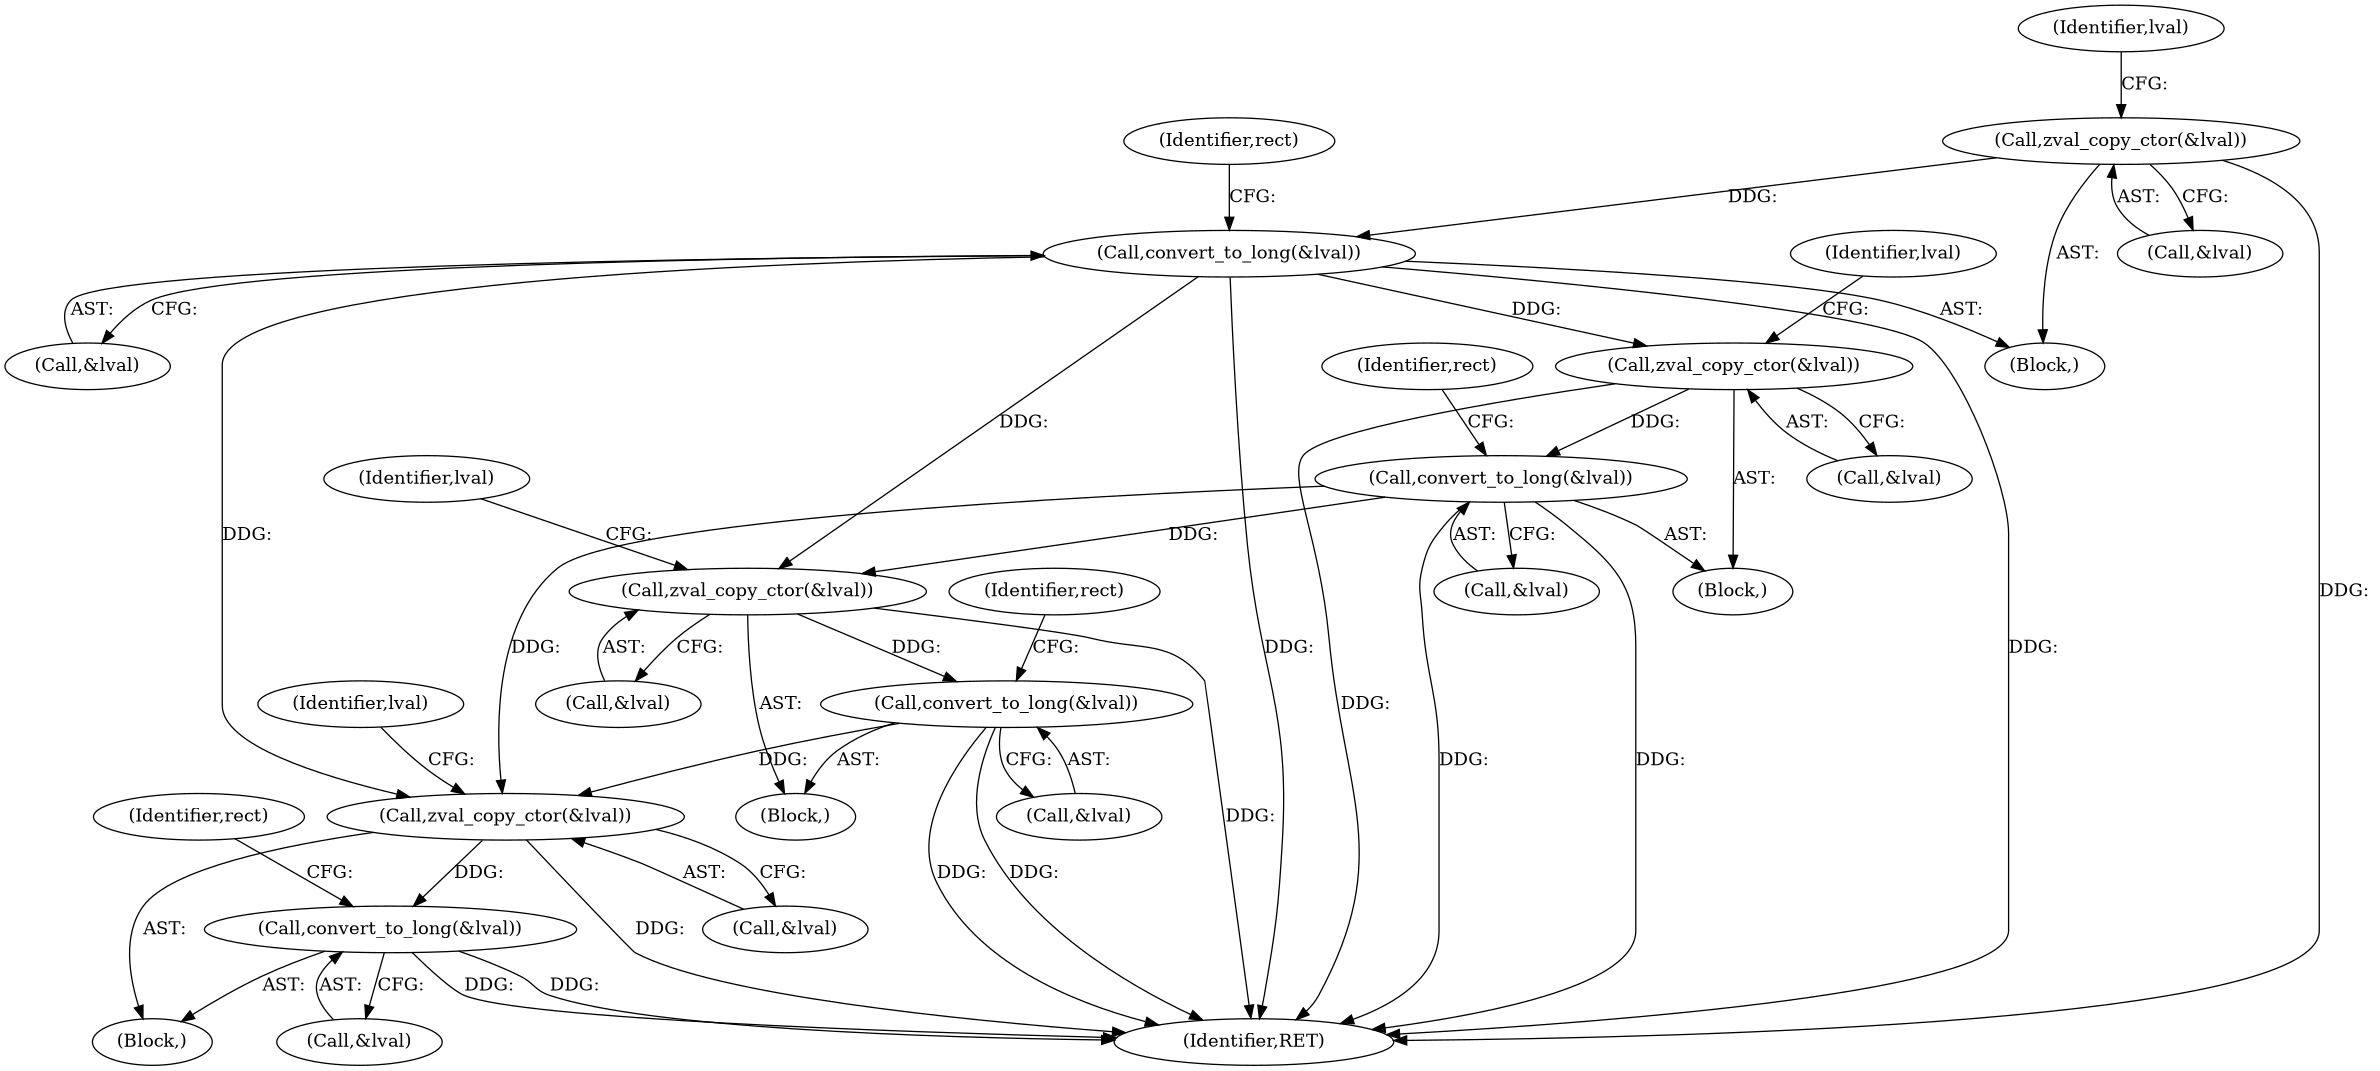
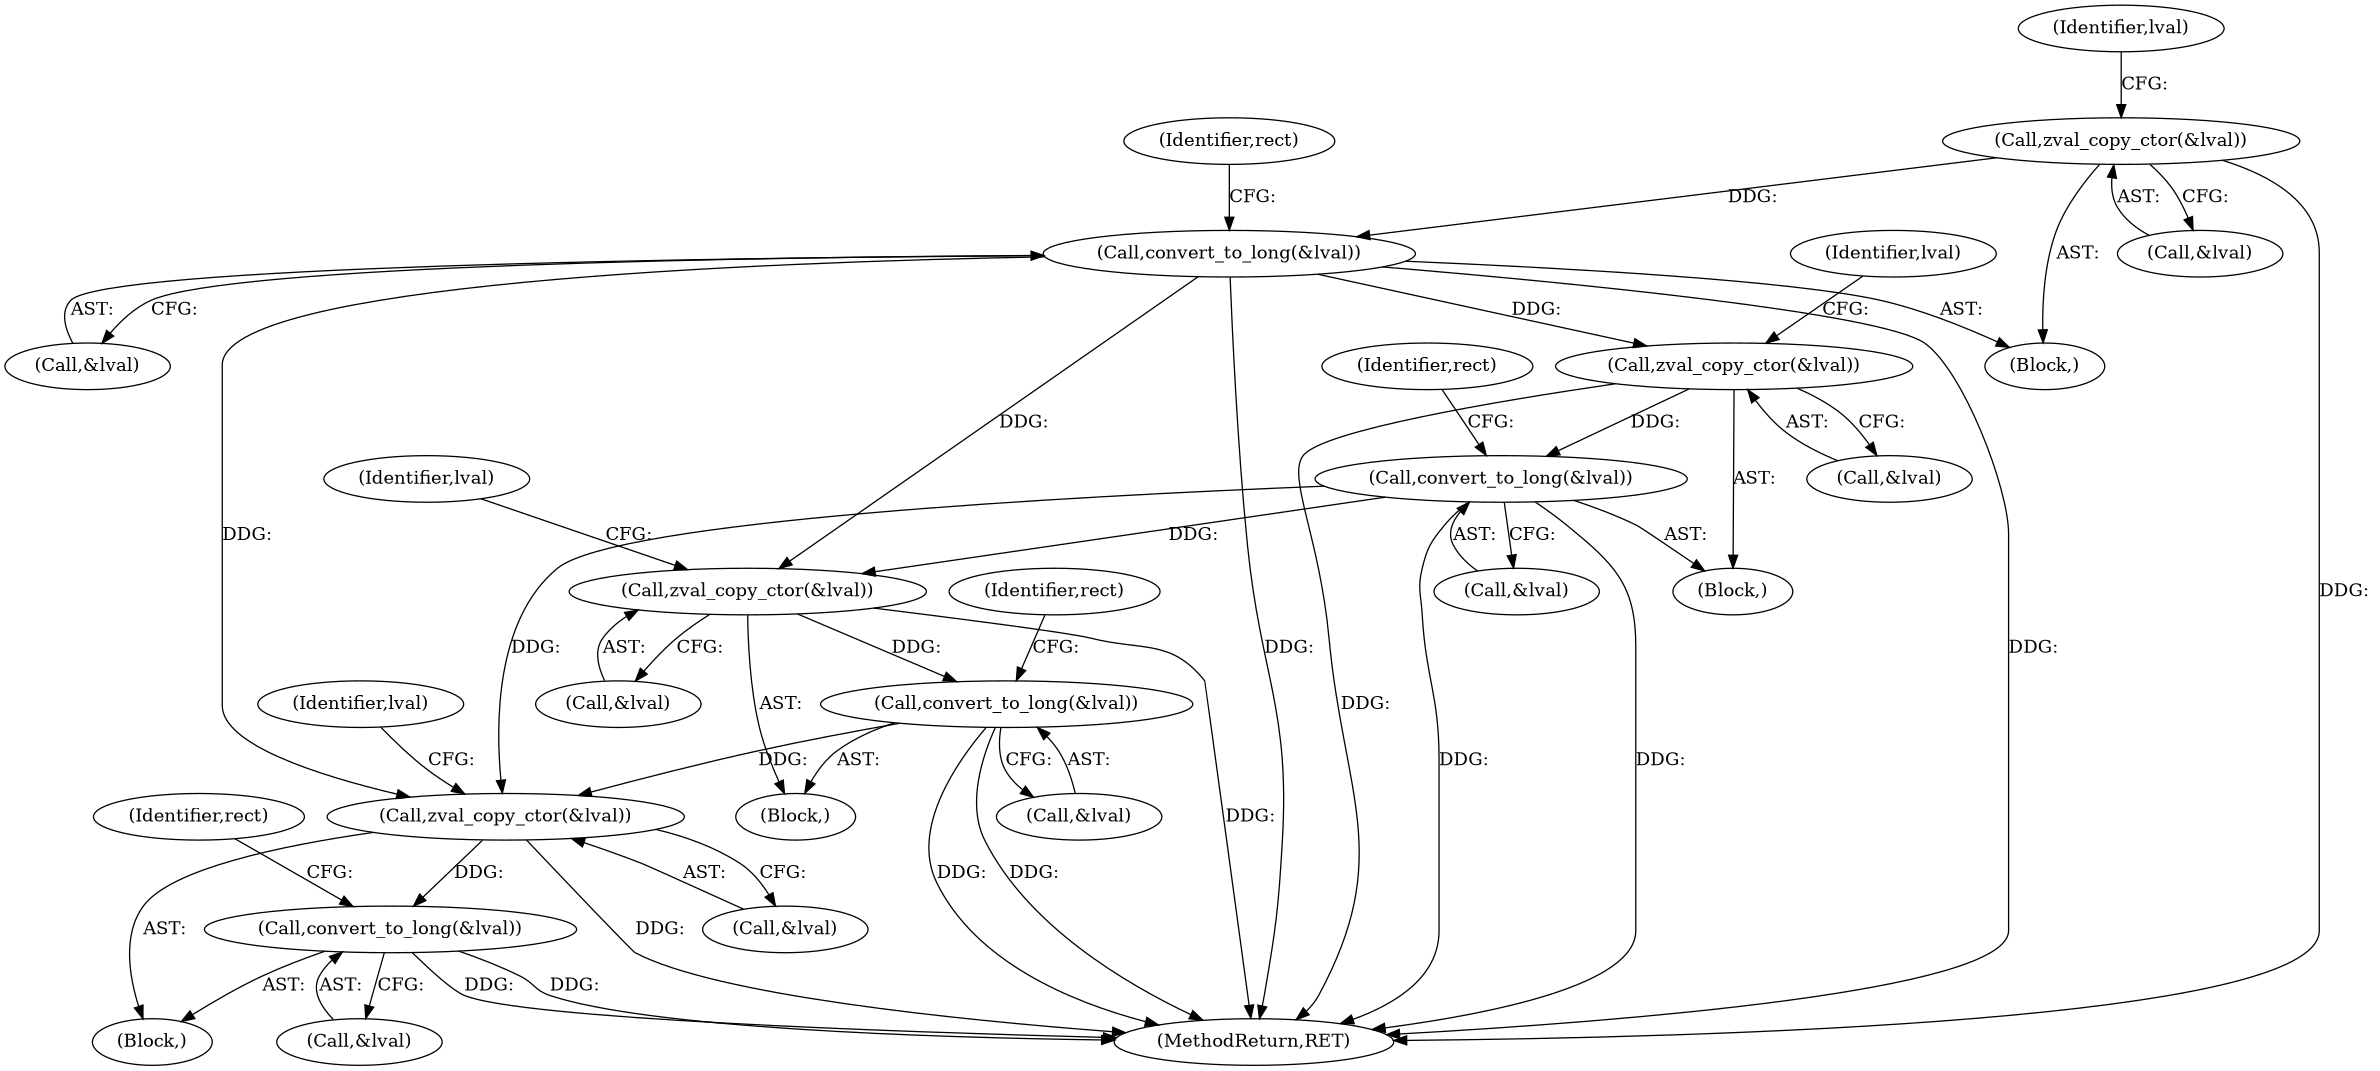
(1254, 1042) -> (1254, 1042)
